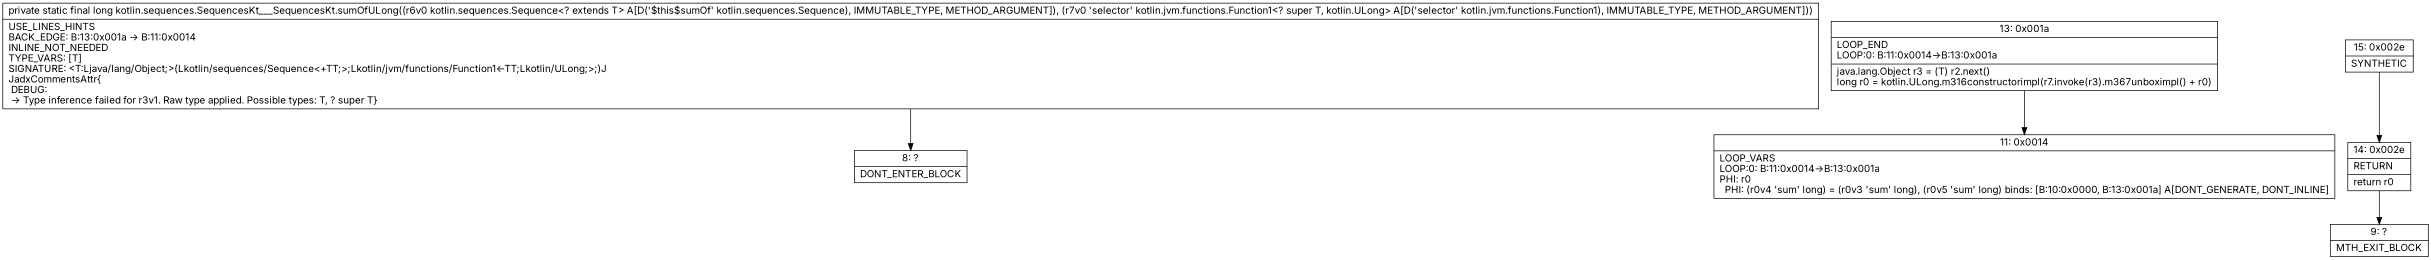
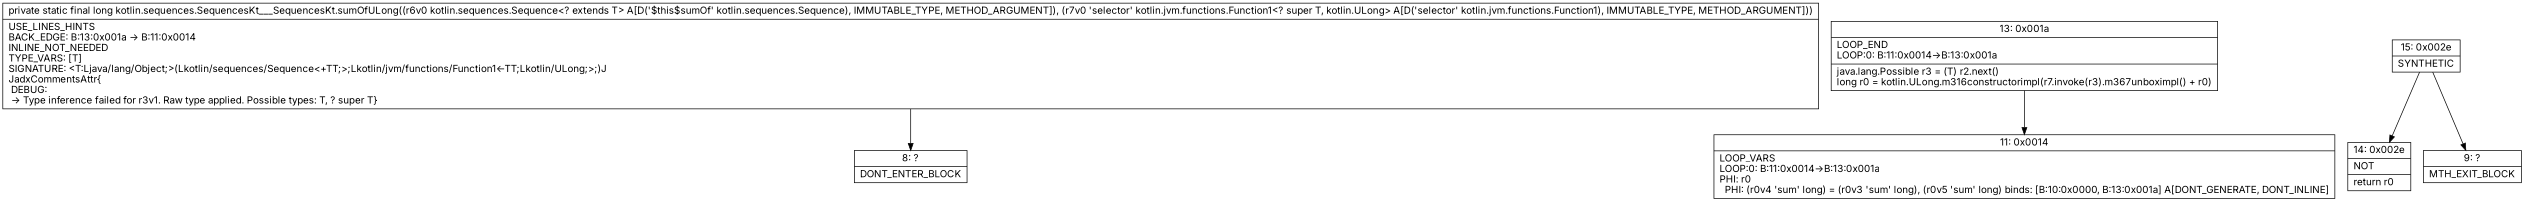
(1914, 72) -> (1918, 72)
(2373, 166) -> (2364, 166)
(2379, 204) -> (2448, 108)
